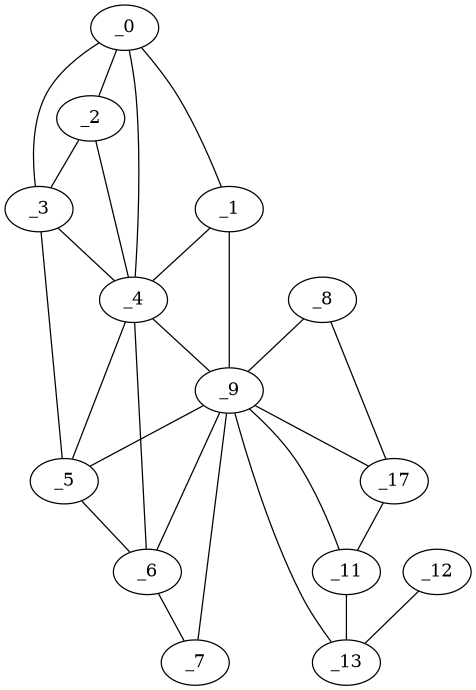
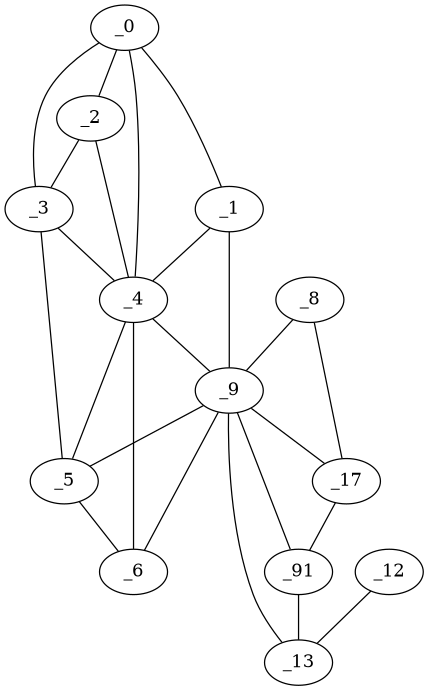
(346, 572) -> (299, 572)
(195, 663) -> none
